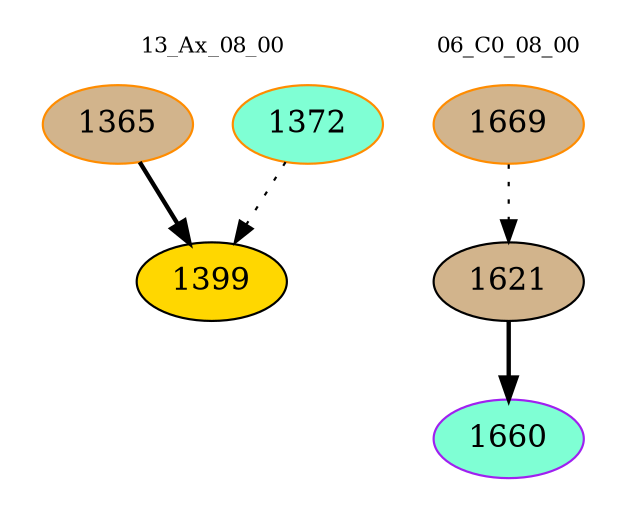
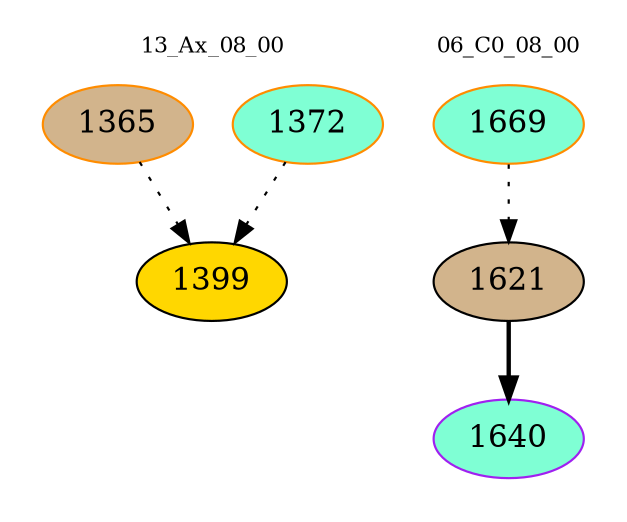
(509, 124) -> (509, 124)
(159, 193) -> (159, 193)
(509, 439) -> (509, 439)
